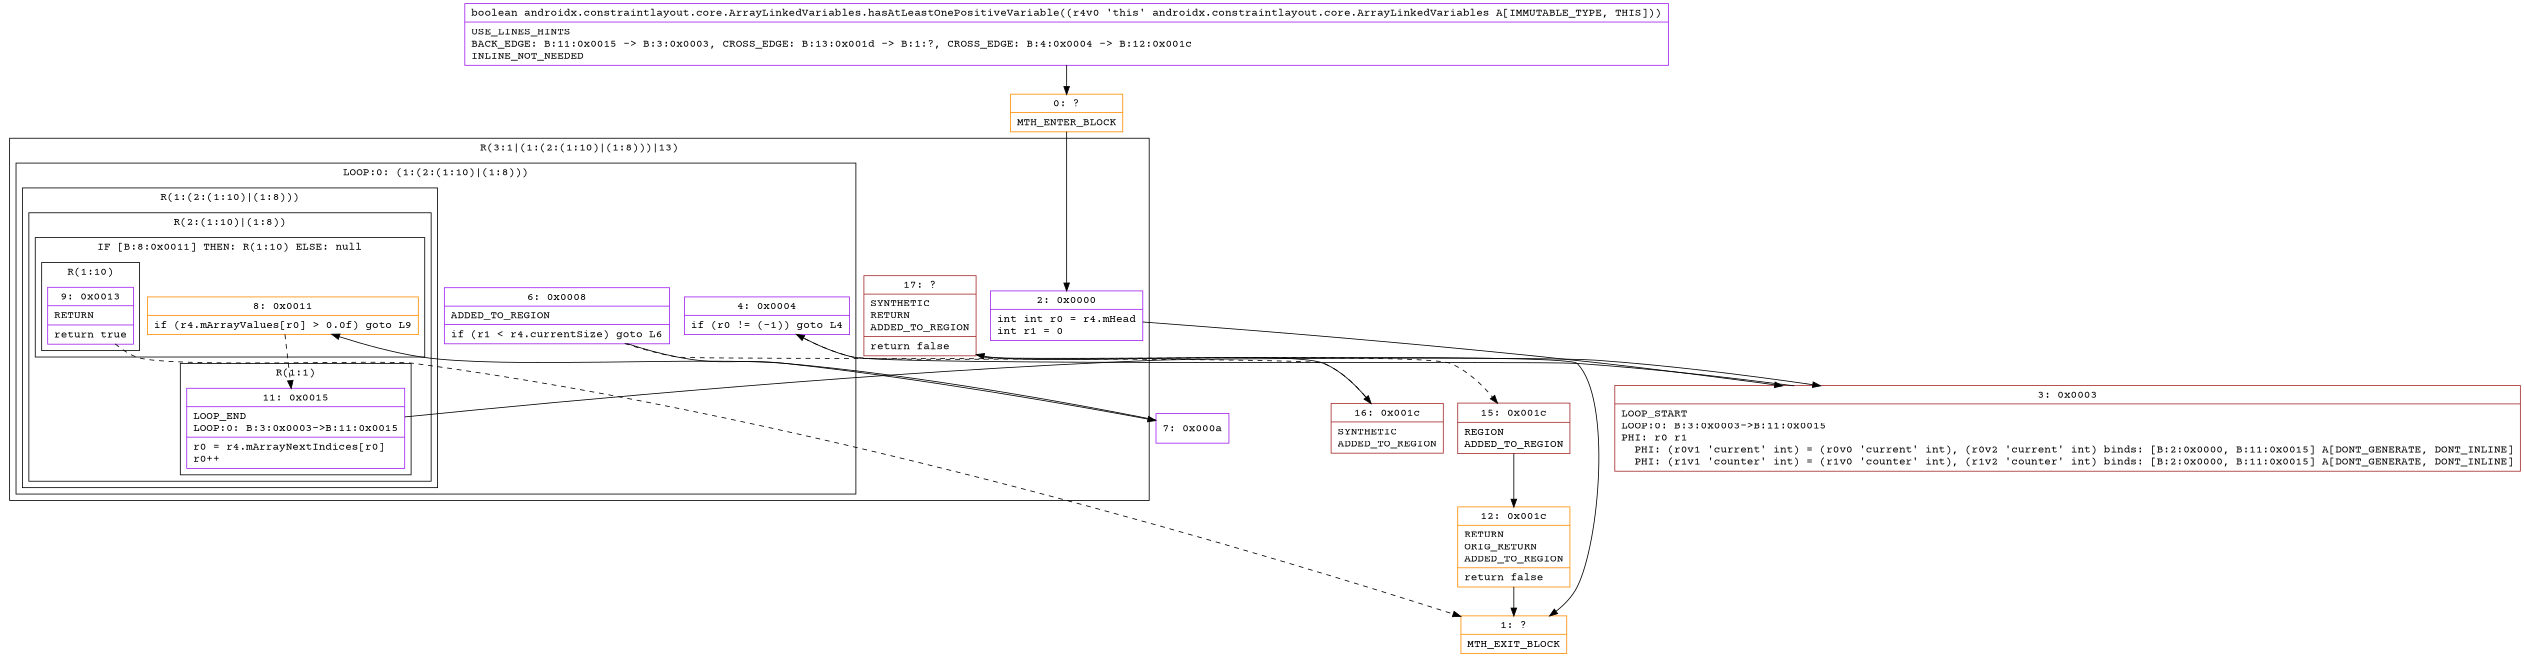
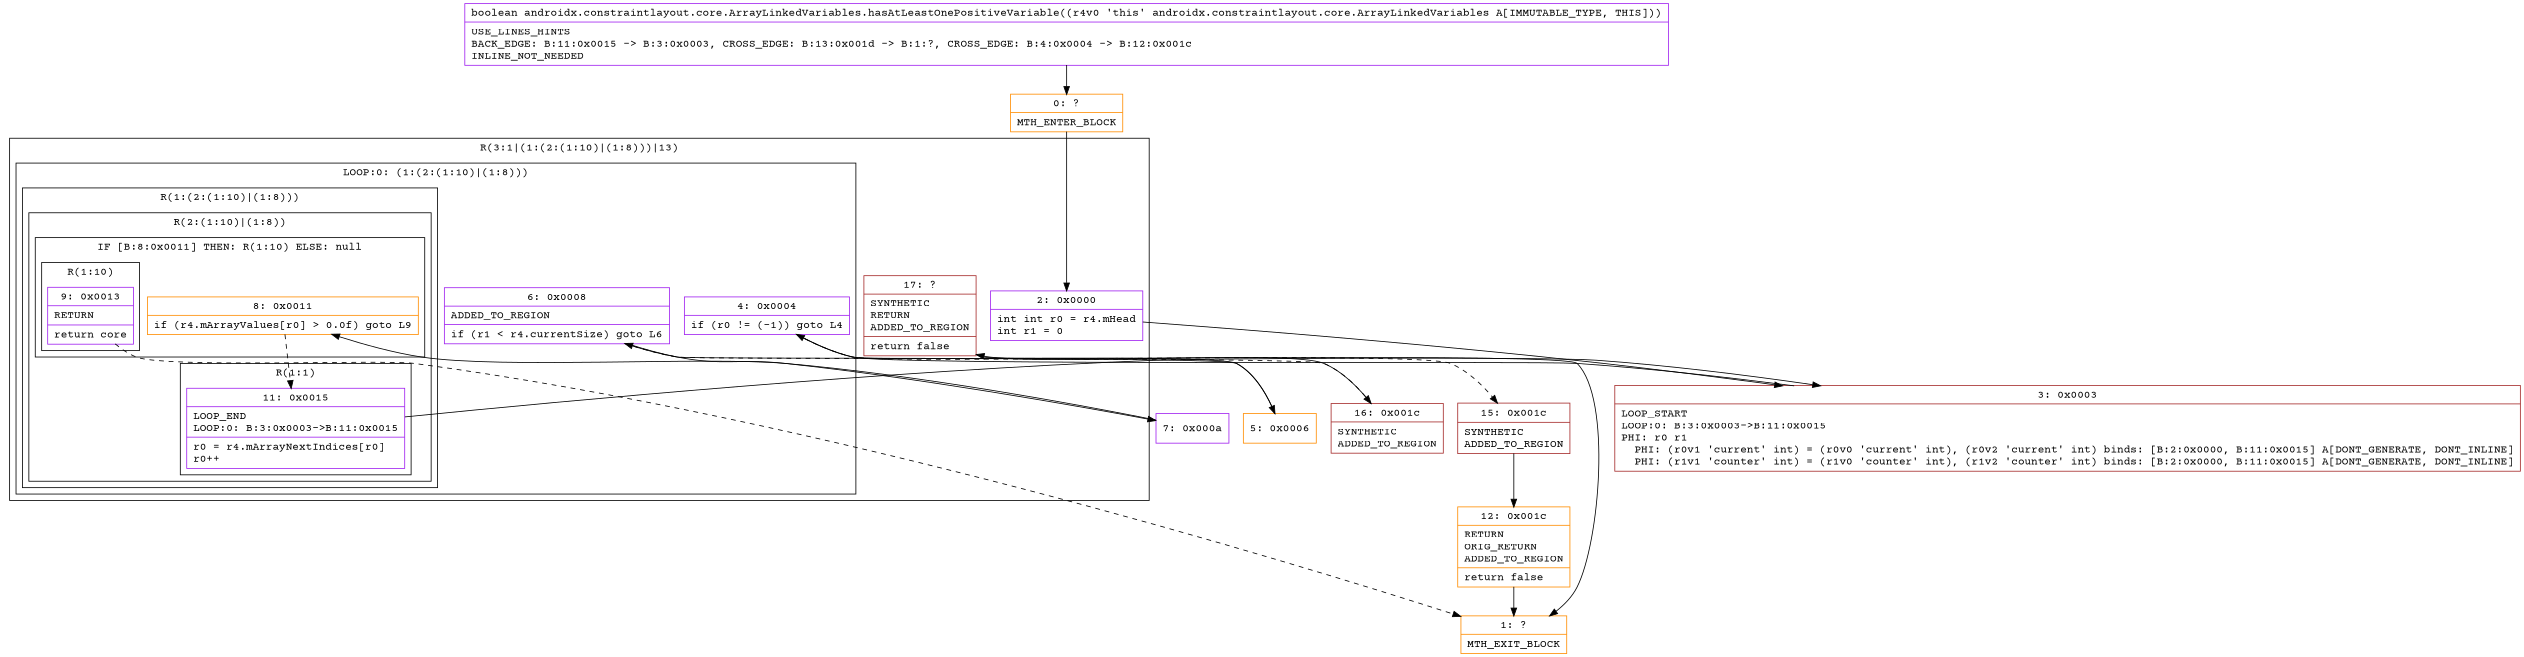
(91, 334) -> (91, 334)
none -> (1280, 428)
(1484, 432) -> (1494, 432)
